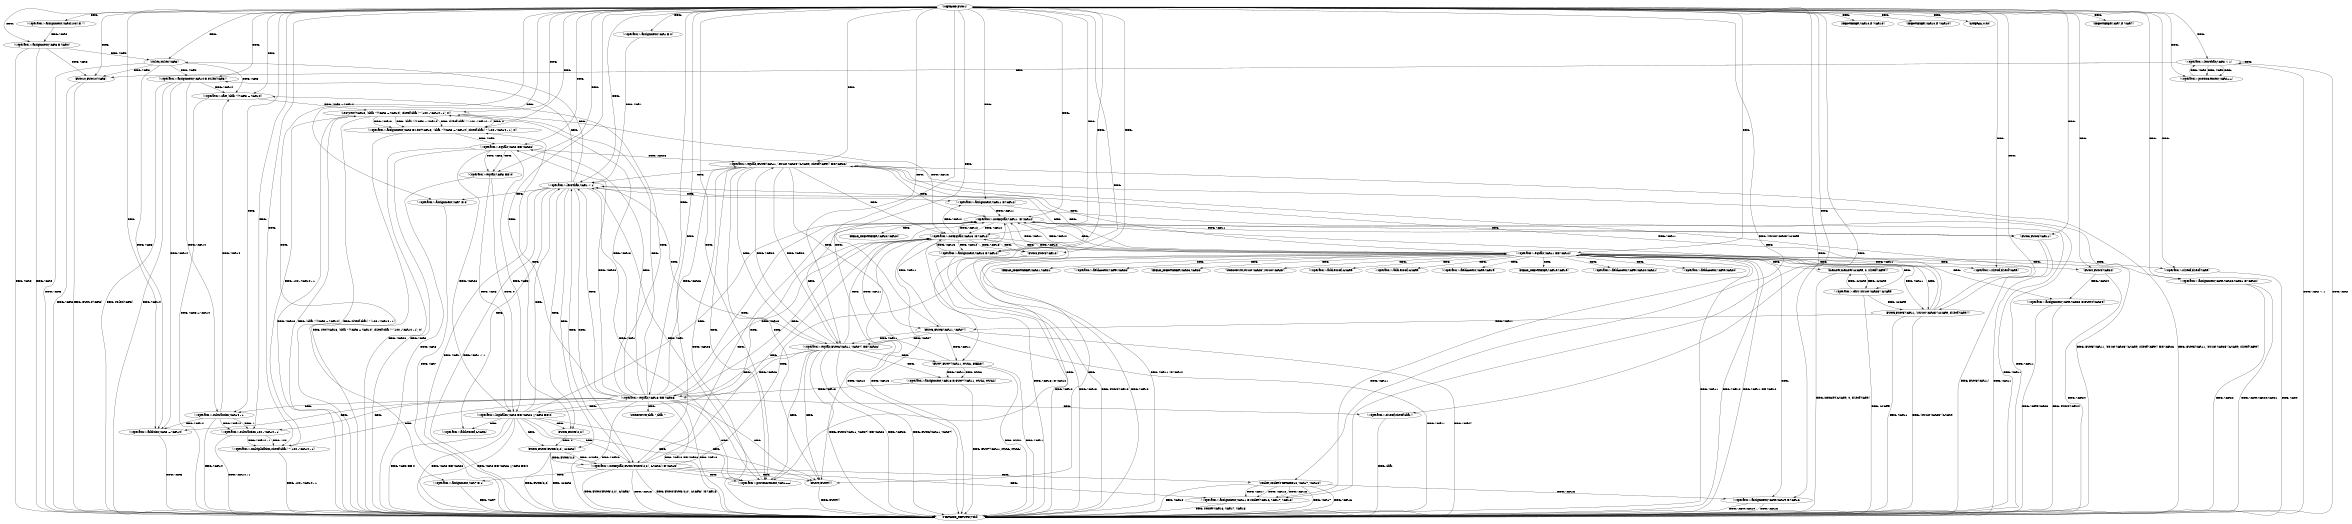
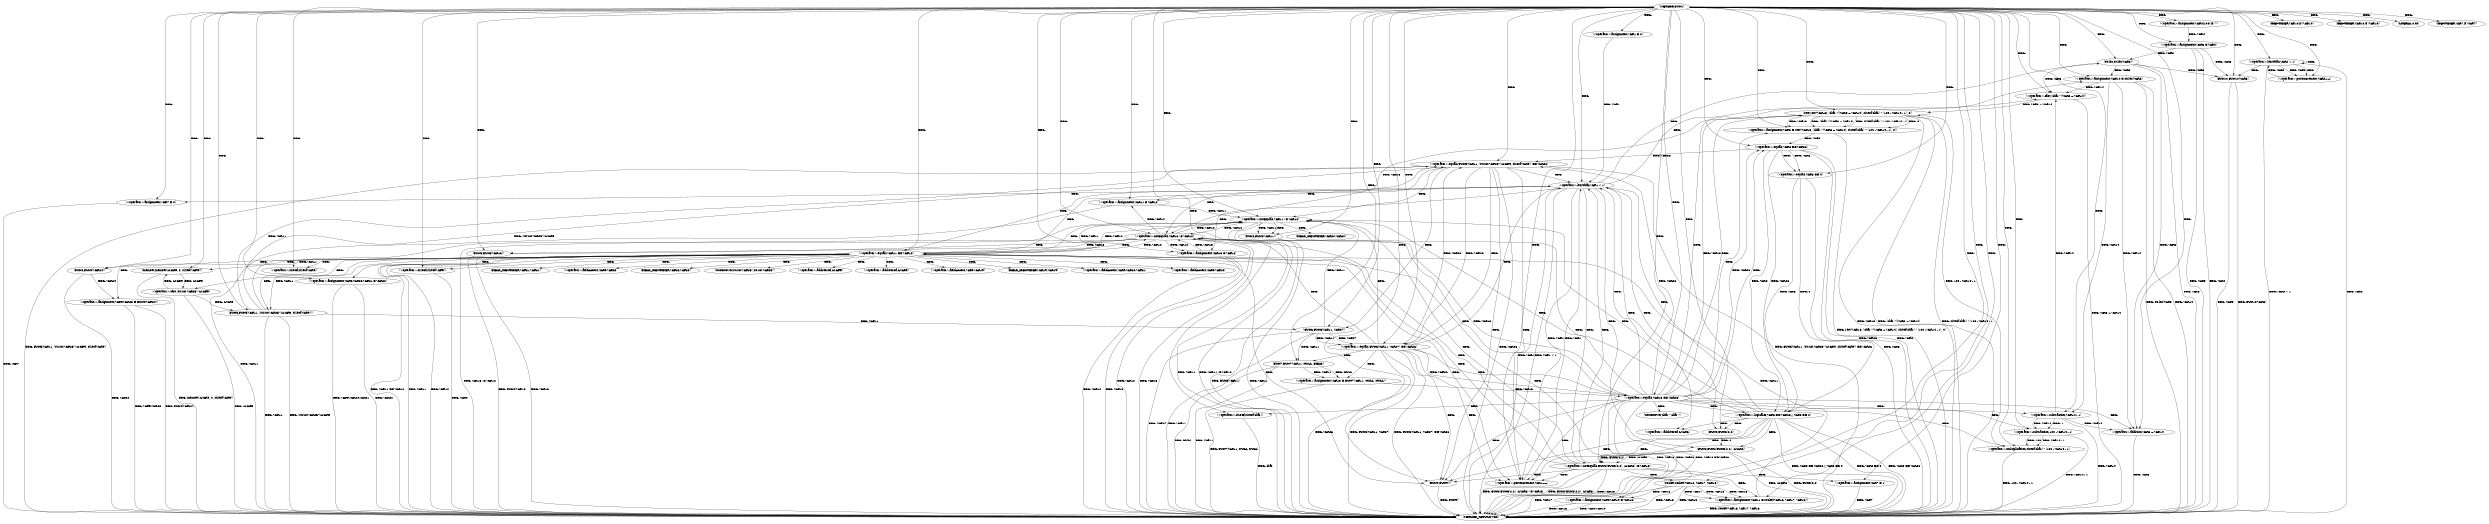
none -> (802, 8)
(863, 280) -> none
(1290, 483) -> (1691, 483)
